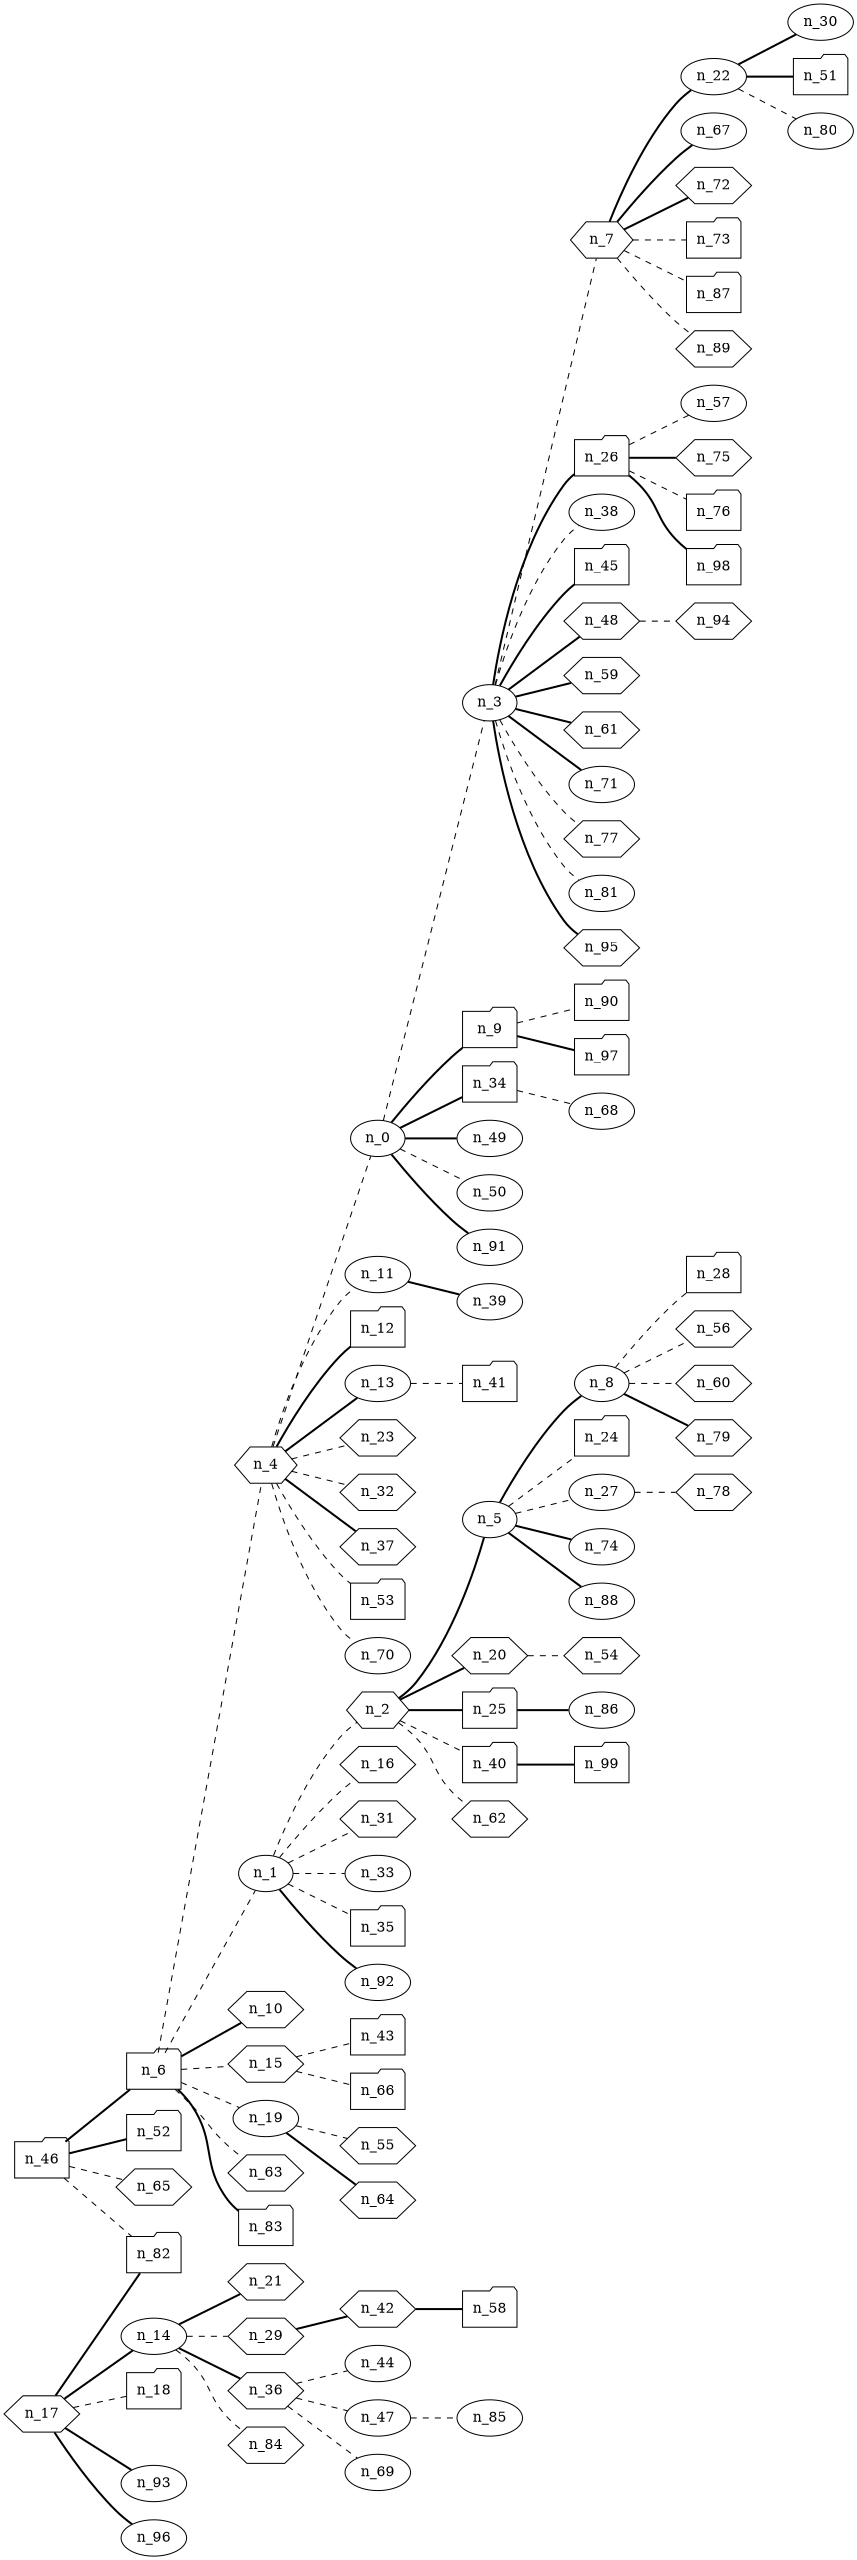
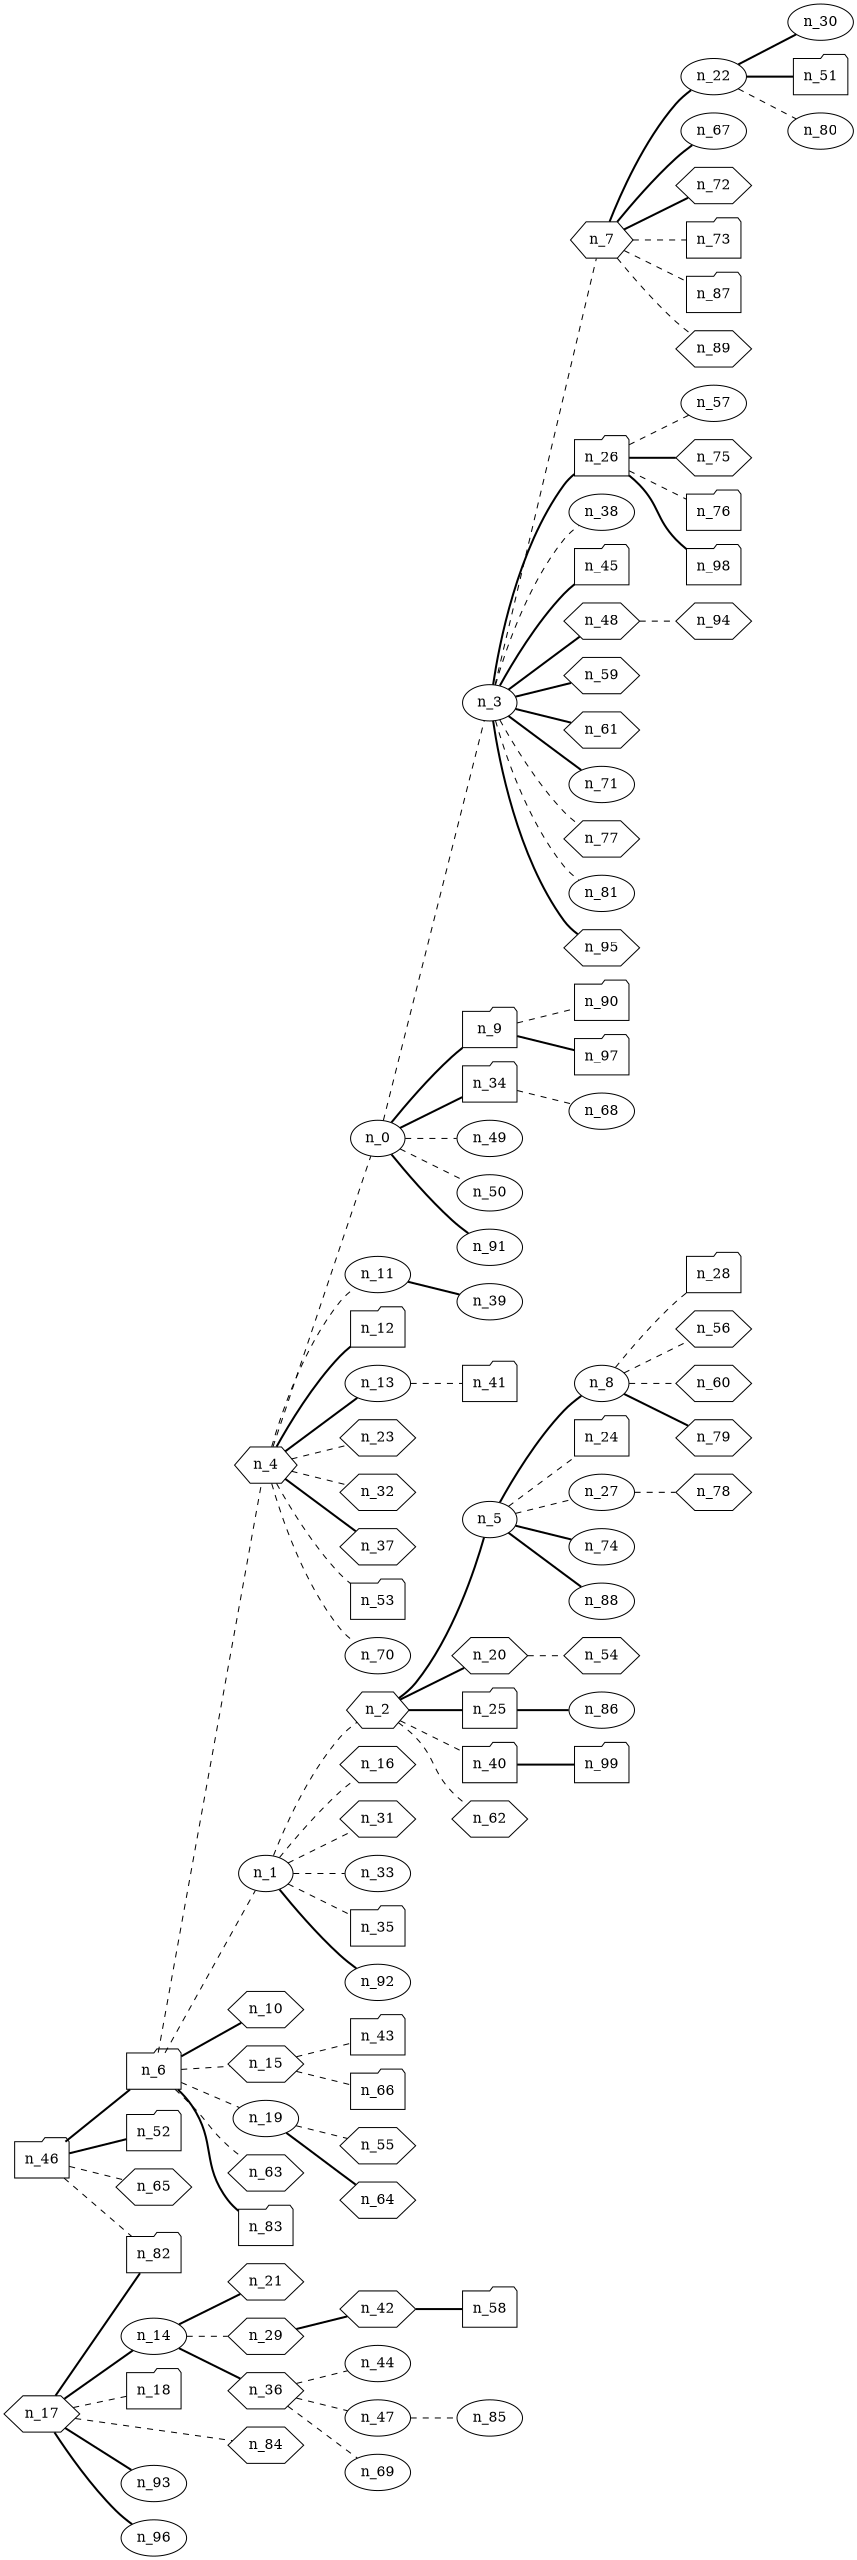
(431, 1138) -> (431, 1138)
(210, 2390) -> (154, 2430)
